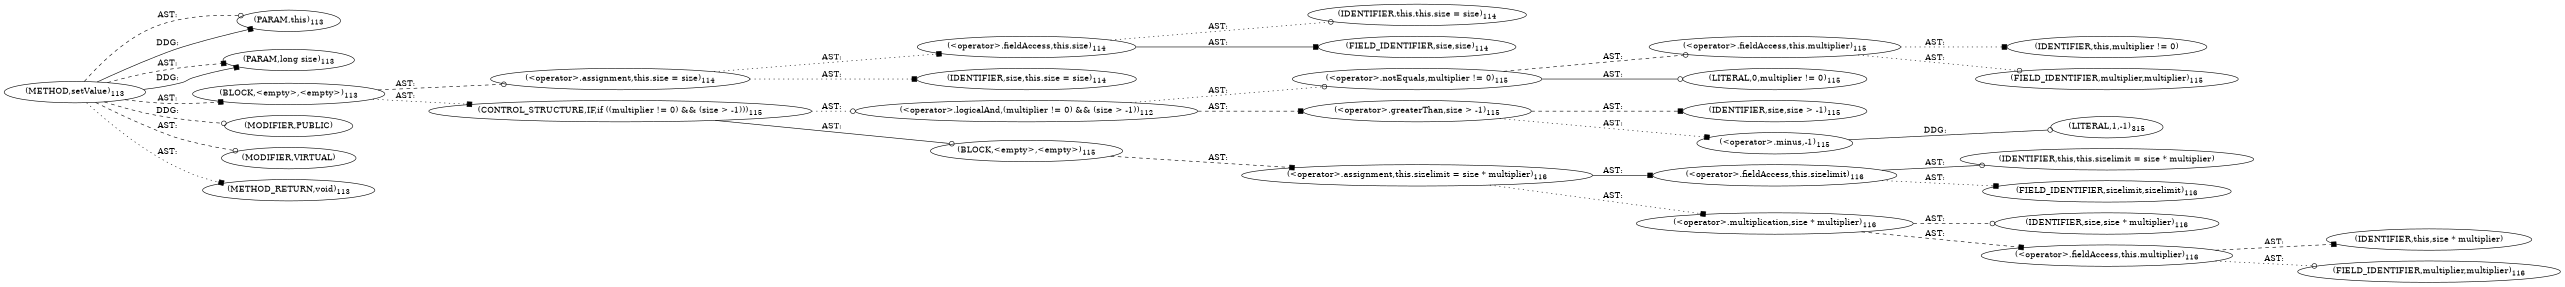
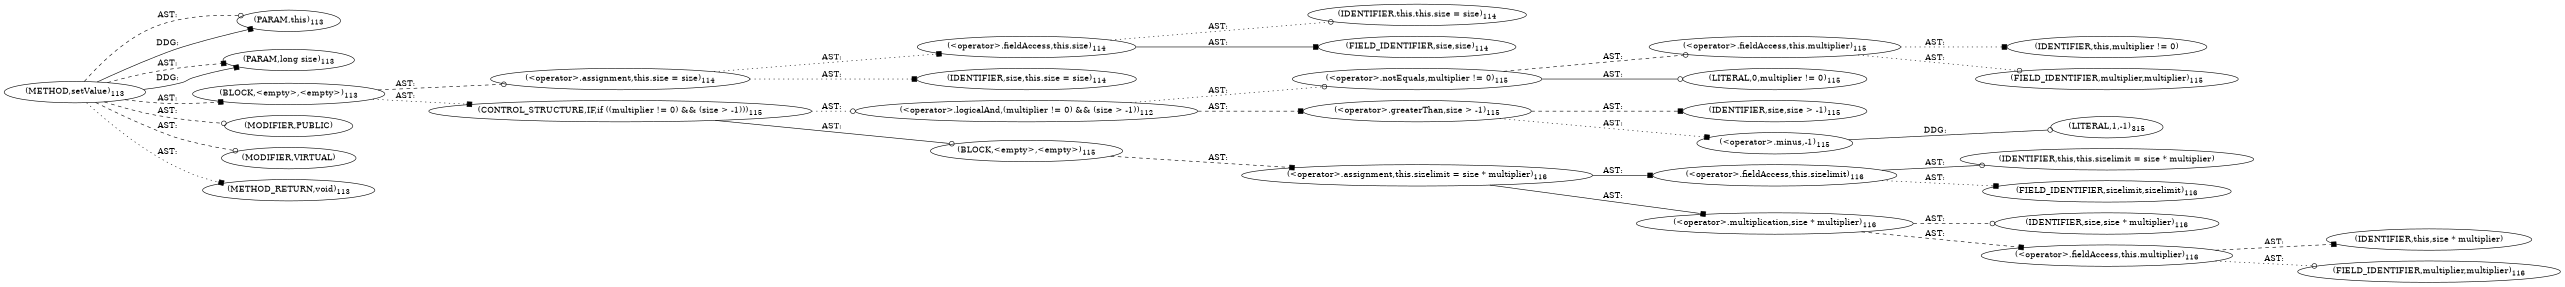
(169, 111) -> (169, 111)
(1595, 199) -> (1595, 199)
